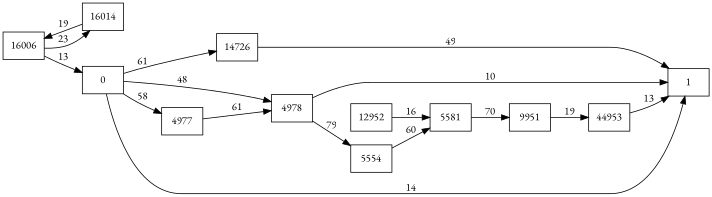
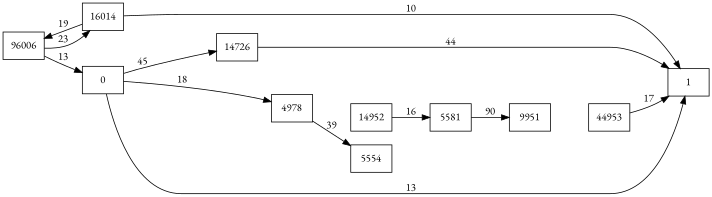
(451, 42) -> (451, 42)
(24, 46) -> (24, 46)
(143, 61) -> (143, 61)
(182, 80) -> (182, 80)
(485, 82) -> (409, 14)
(649, 99) -> (649, 99)
(490, 112) -> (490, 112)
(371, 117) -> (371, 117)
(566, 117) -> none
(182, 121) -> none
(332, 125) -> (332, 125)
(407, 140) -> none
(411, 188) -> (411, 188)
